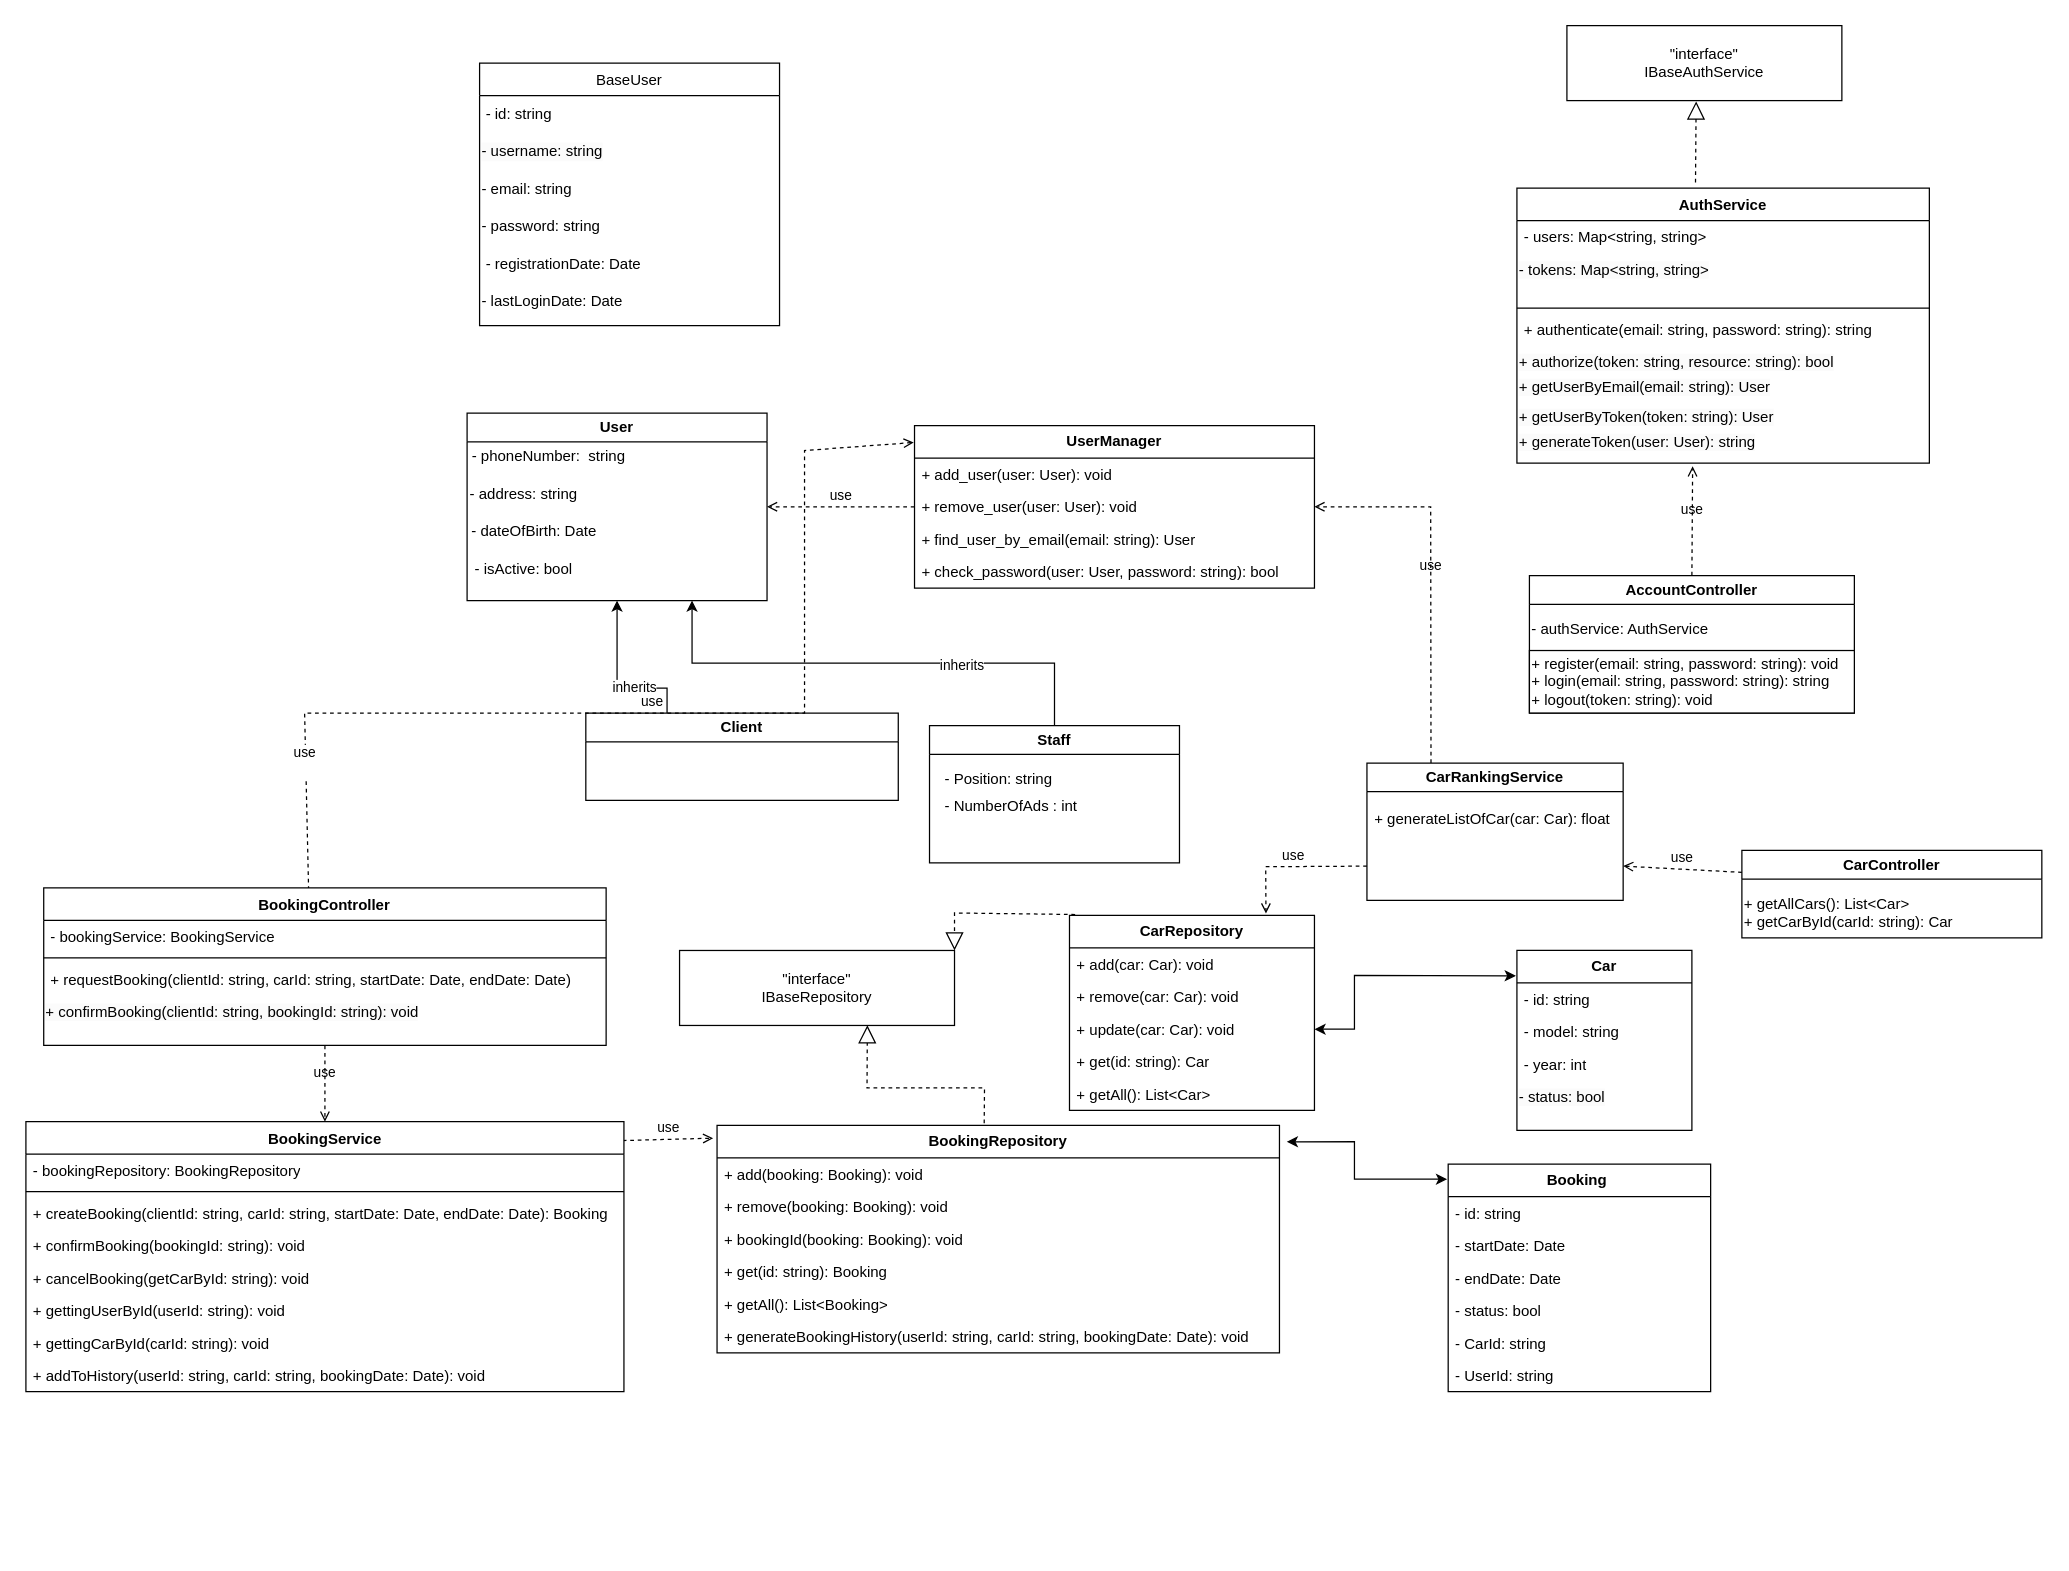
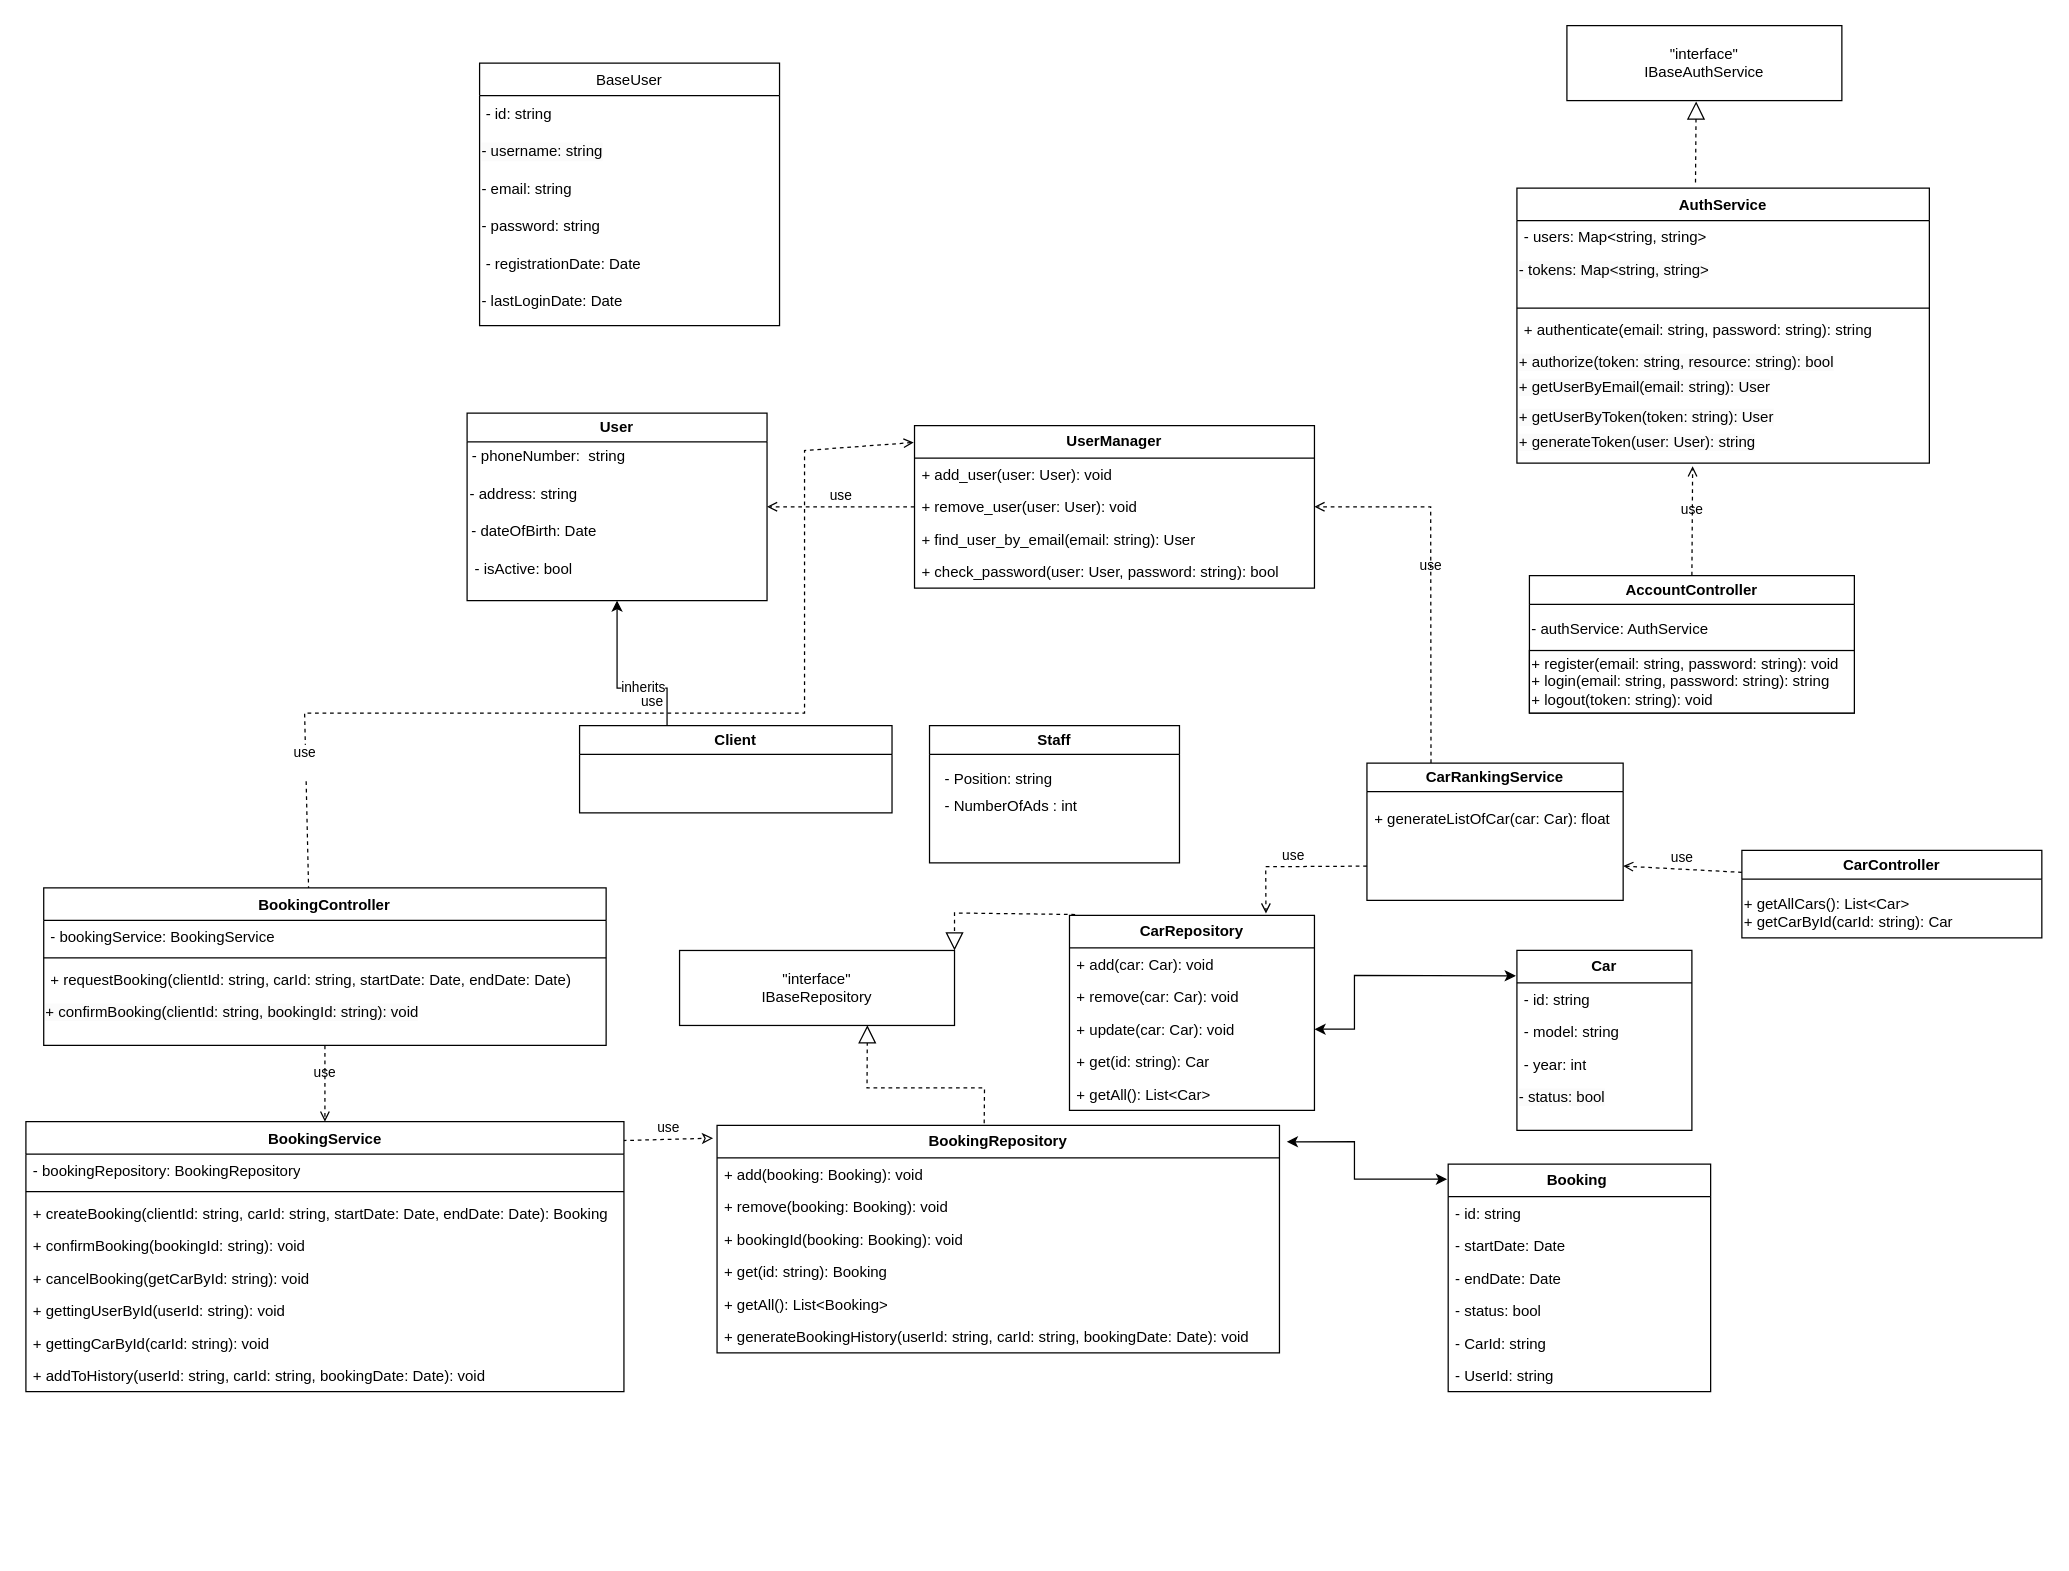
(877, 663) -> none
(742, 757) -> (736, 769)
(705, 1139) -> (703, 1139)
